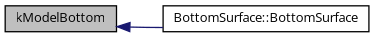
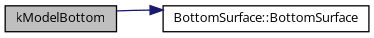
(147, 27) -> (133, 10)
